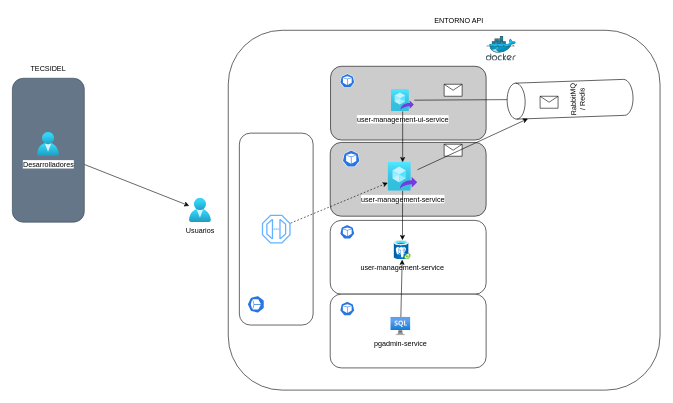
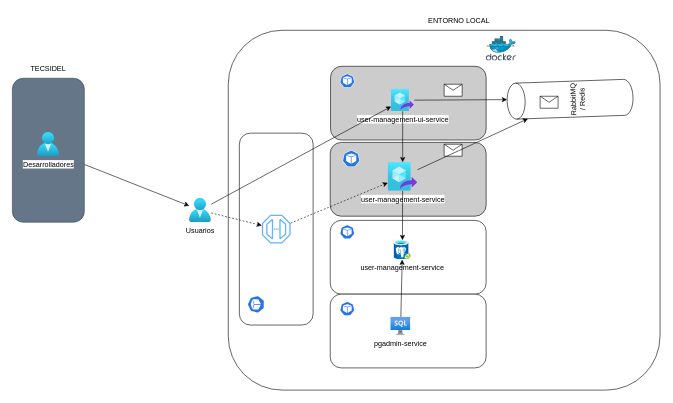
(459, 21) -> (459, 21)
(503, 100) -> (501, 100)
none -> (299, 157)
none -> (231, 218)
